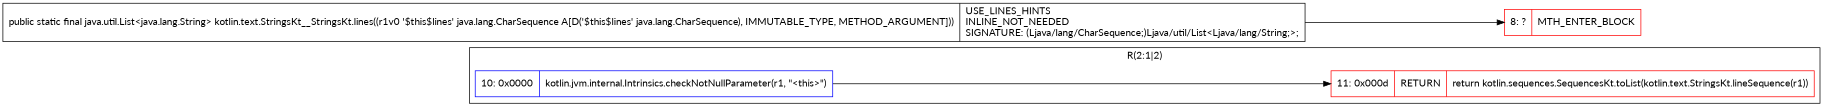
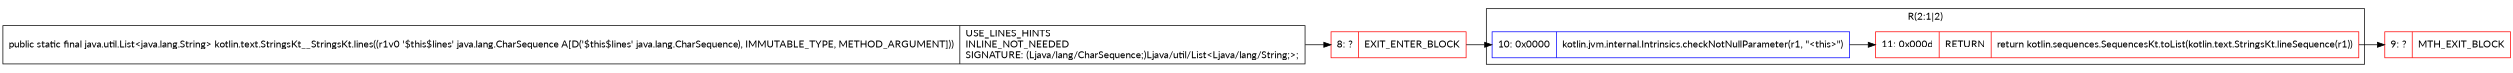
(1586, 22) -> (1412, 44)
none -> (1475, 45)
none -> (2448, 45)
